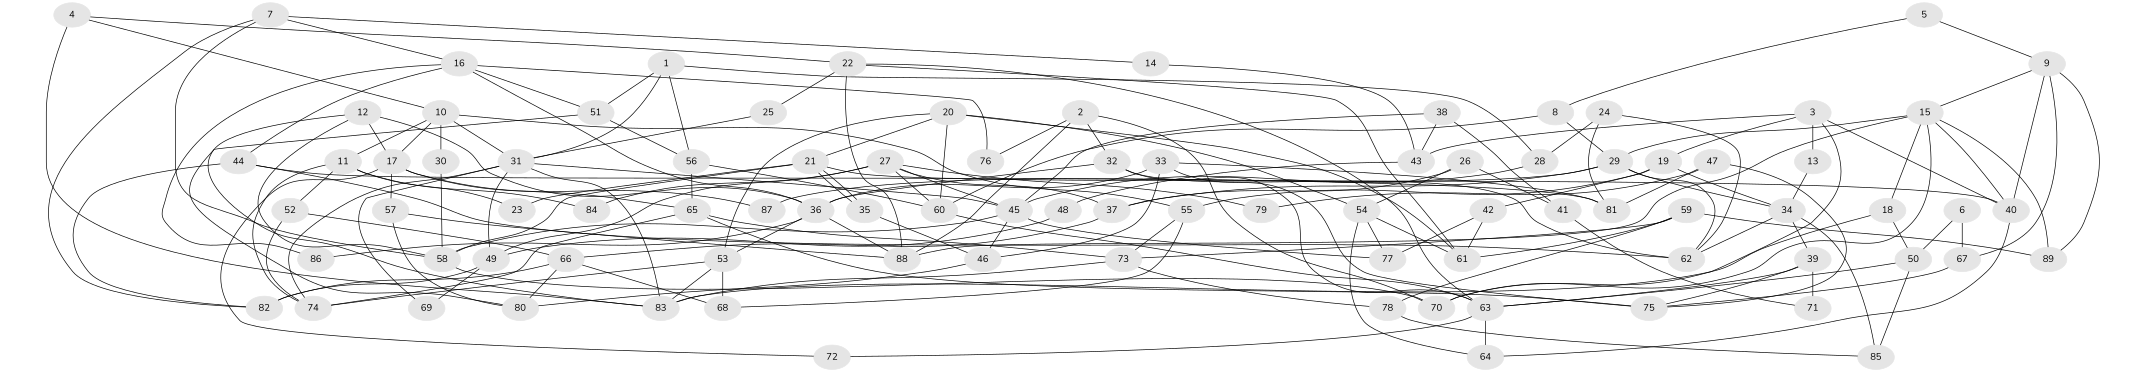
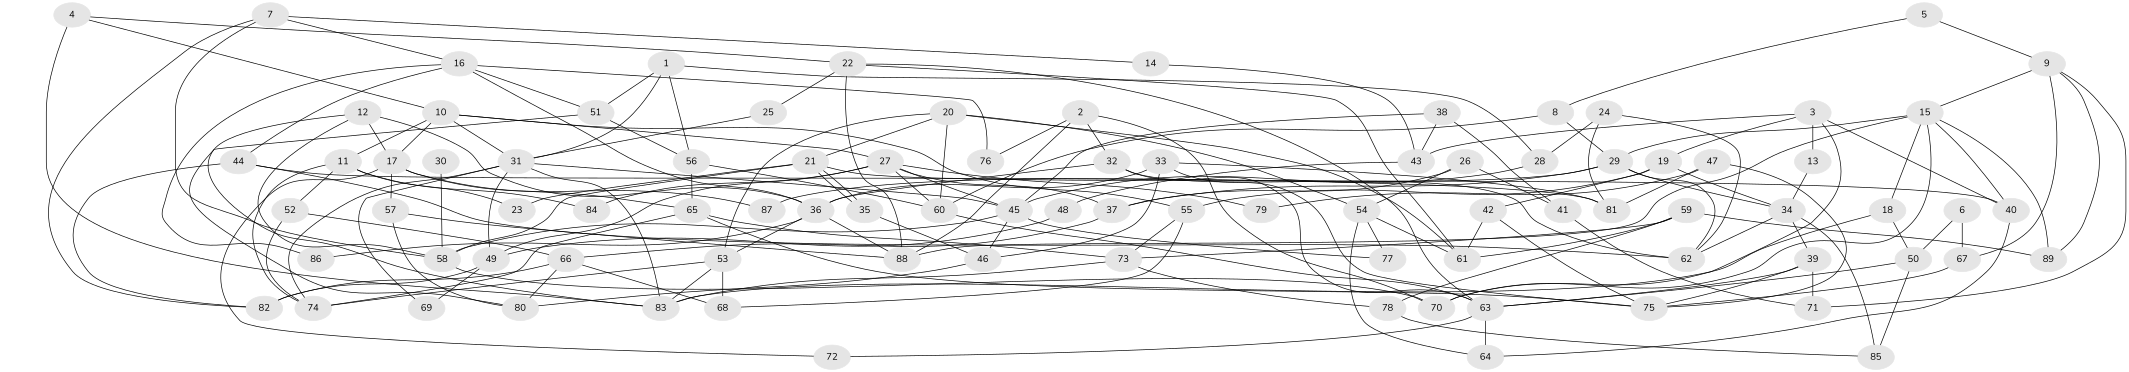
(2029, 137) -> (2076, 270)
(441, 141) -> (695, 136)
(1447, 231) -> (1565, 264)
